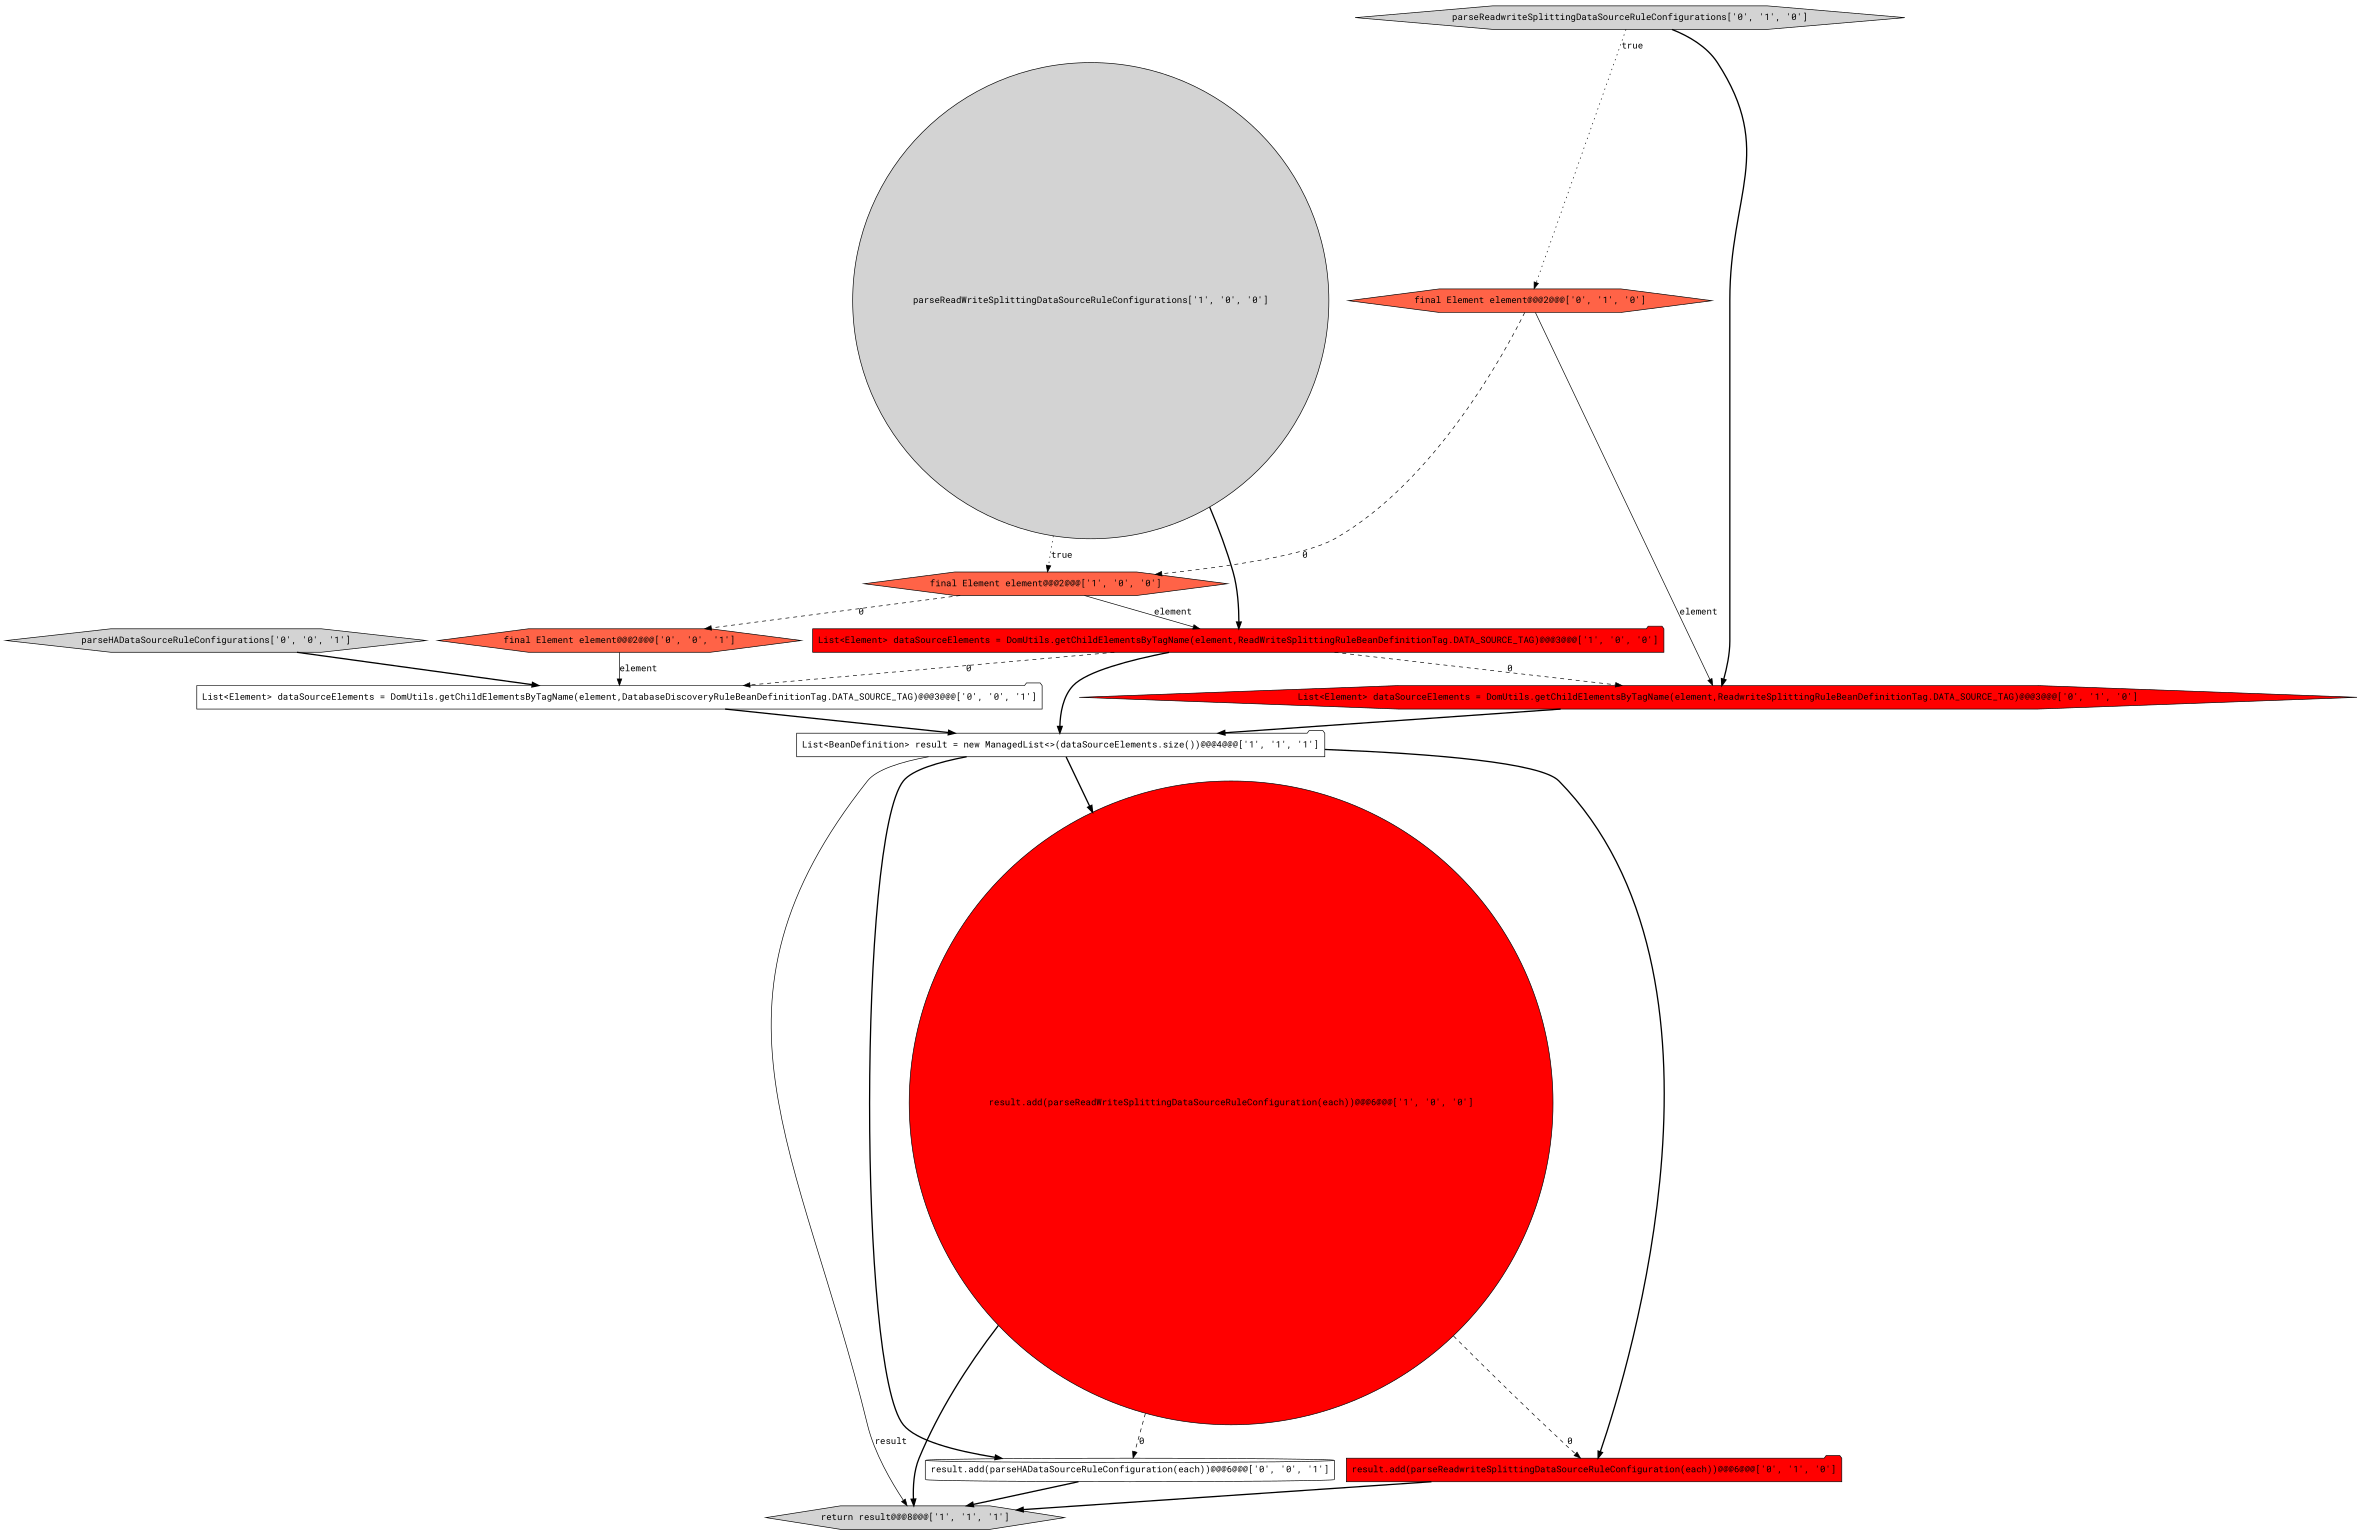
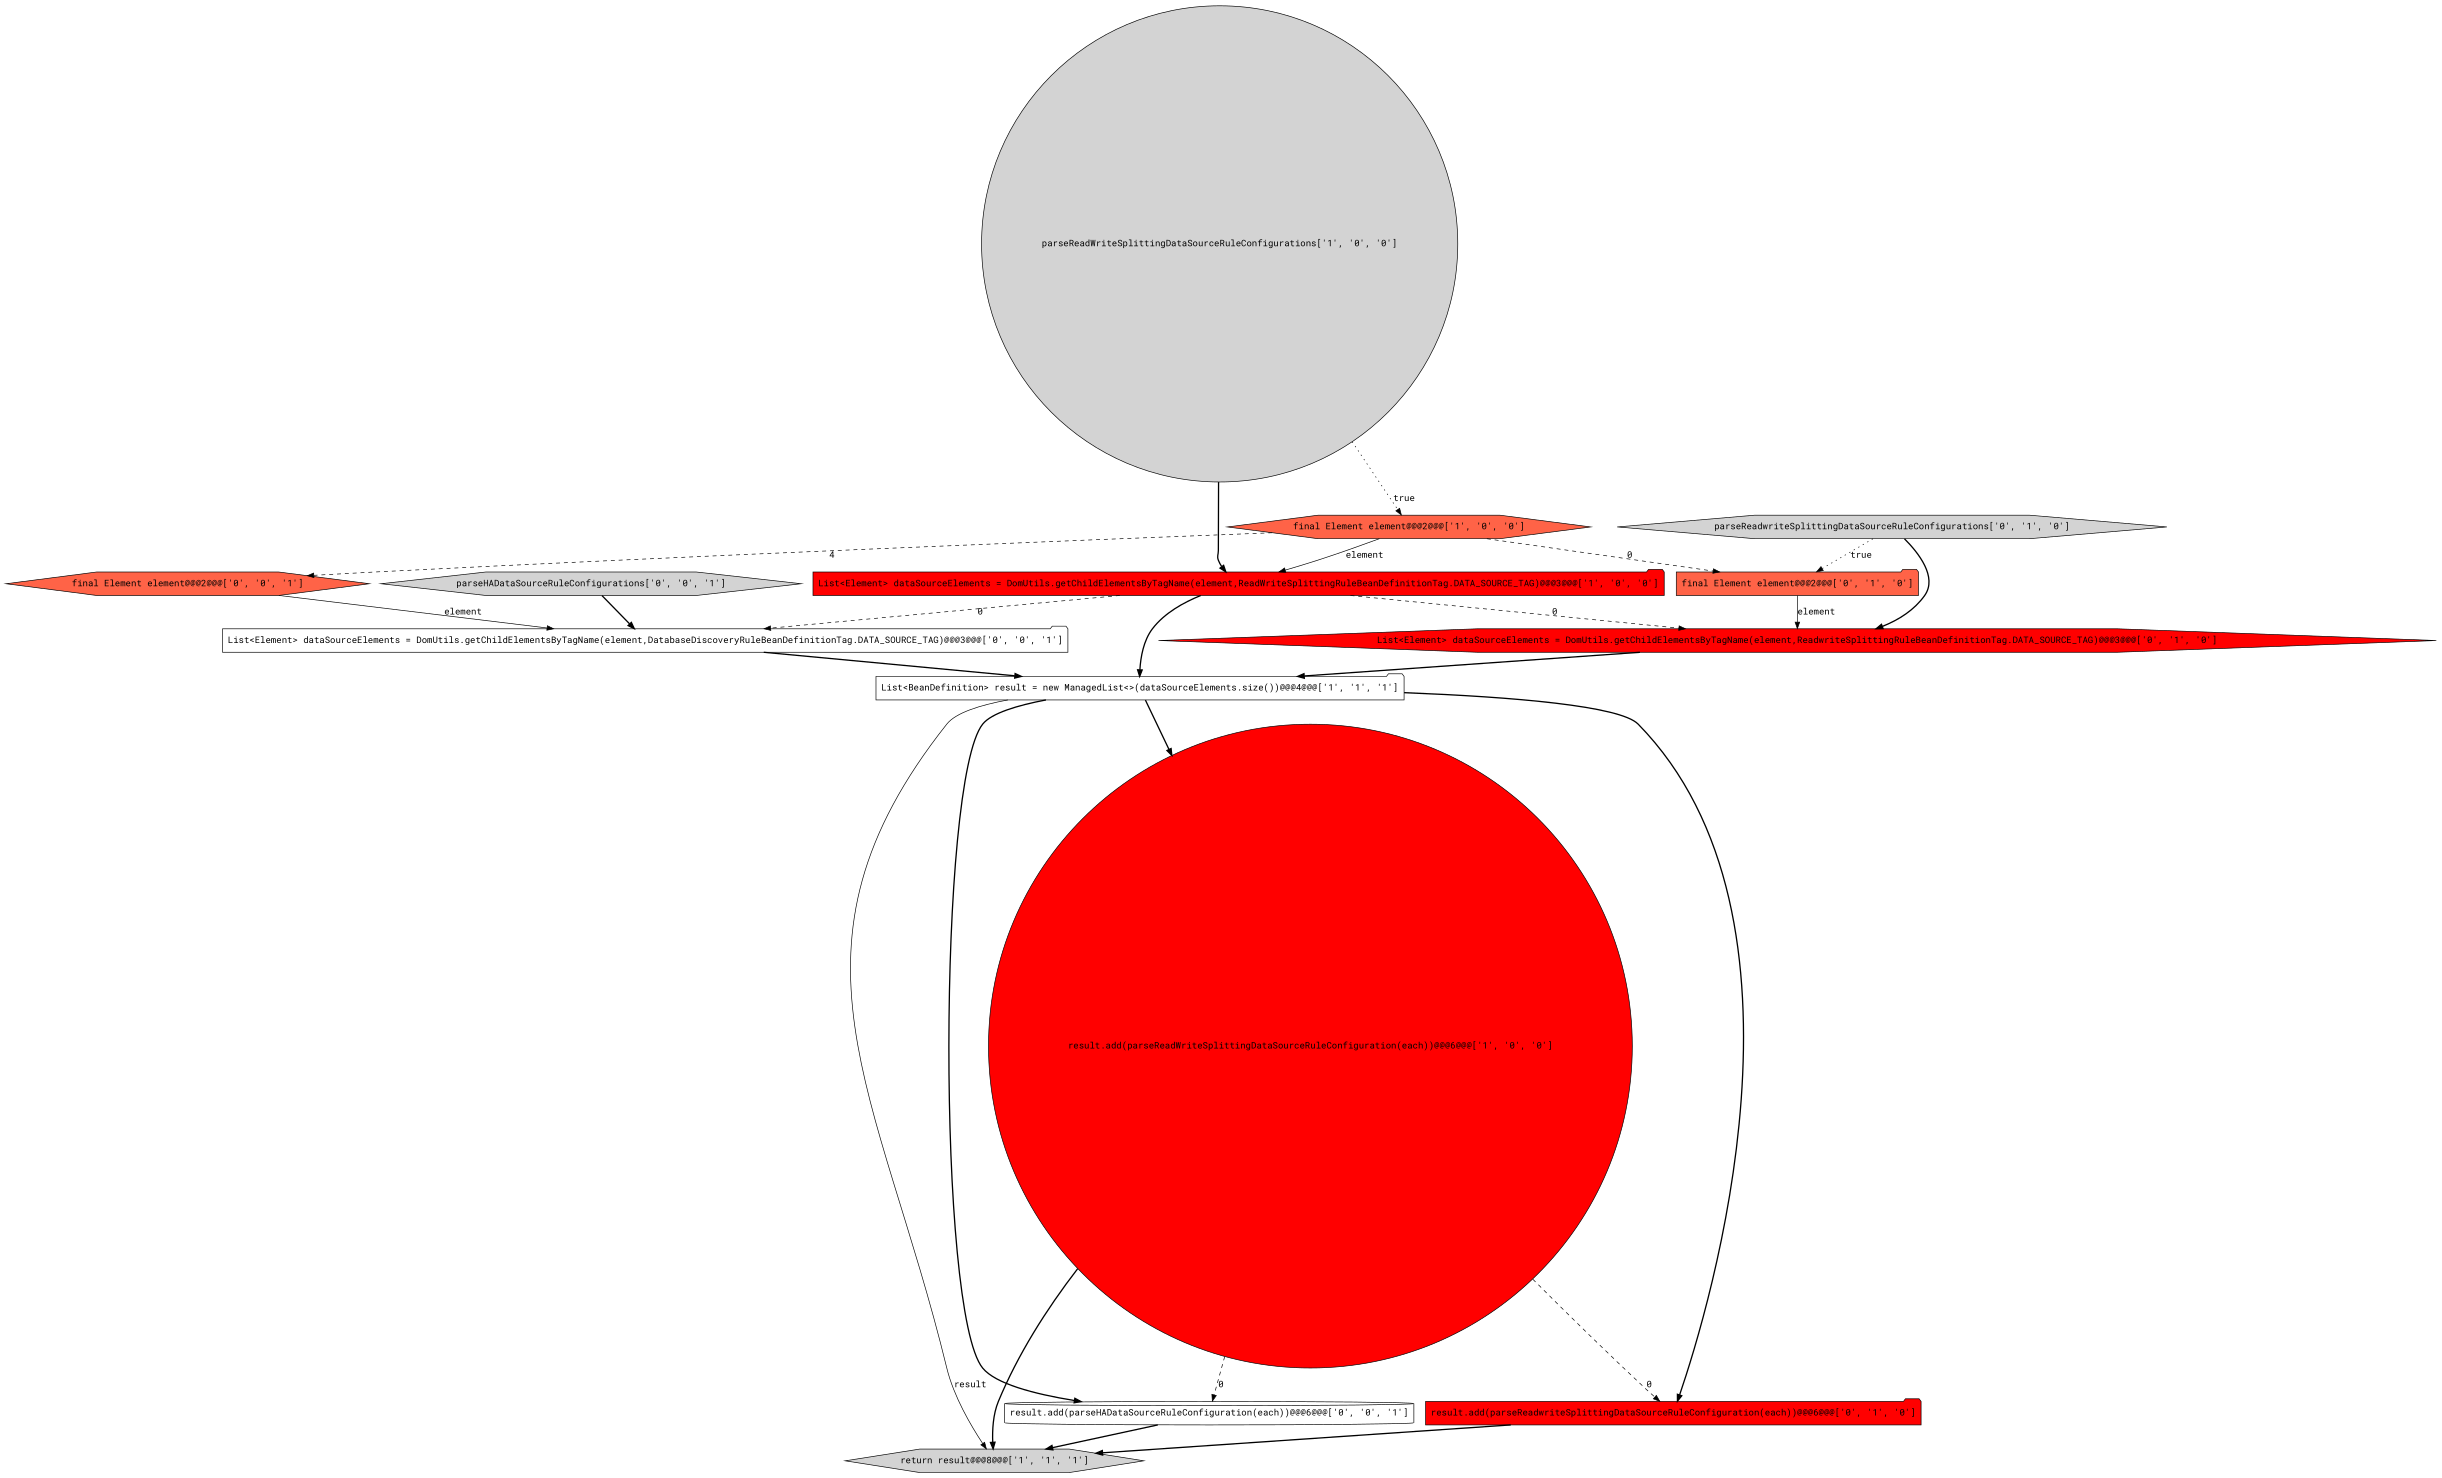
(1530, 301) -> (1797, 584)
(1384, 503) -> (1600, 555)
(861, 612) -> (832, 555)
